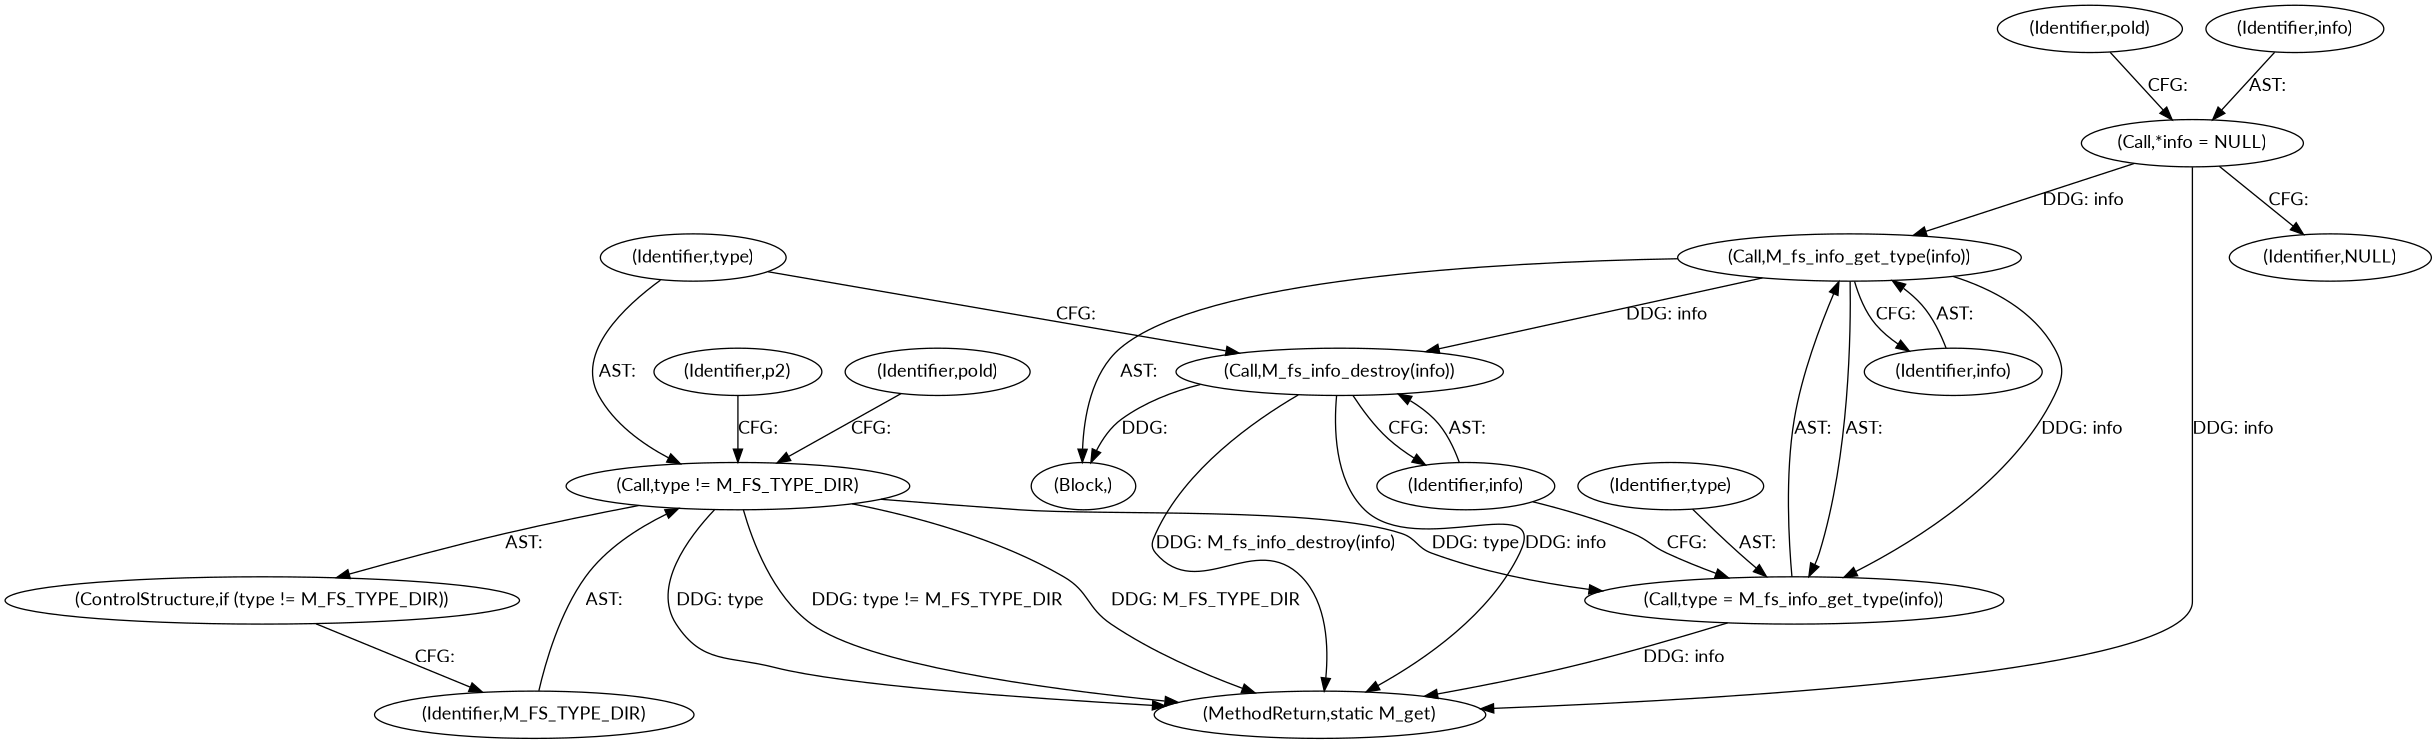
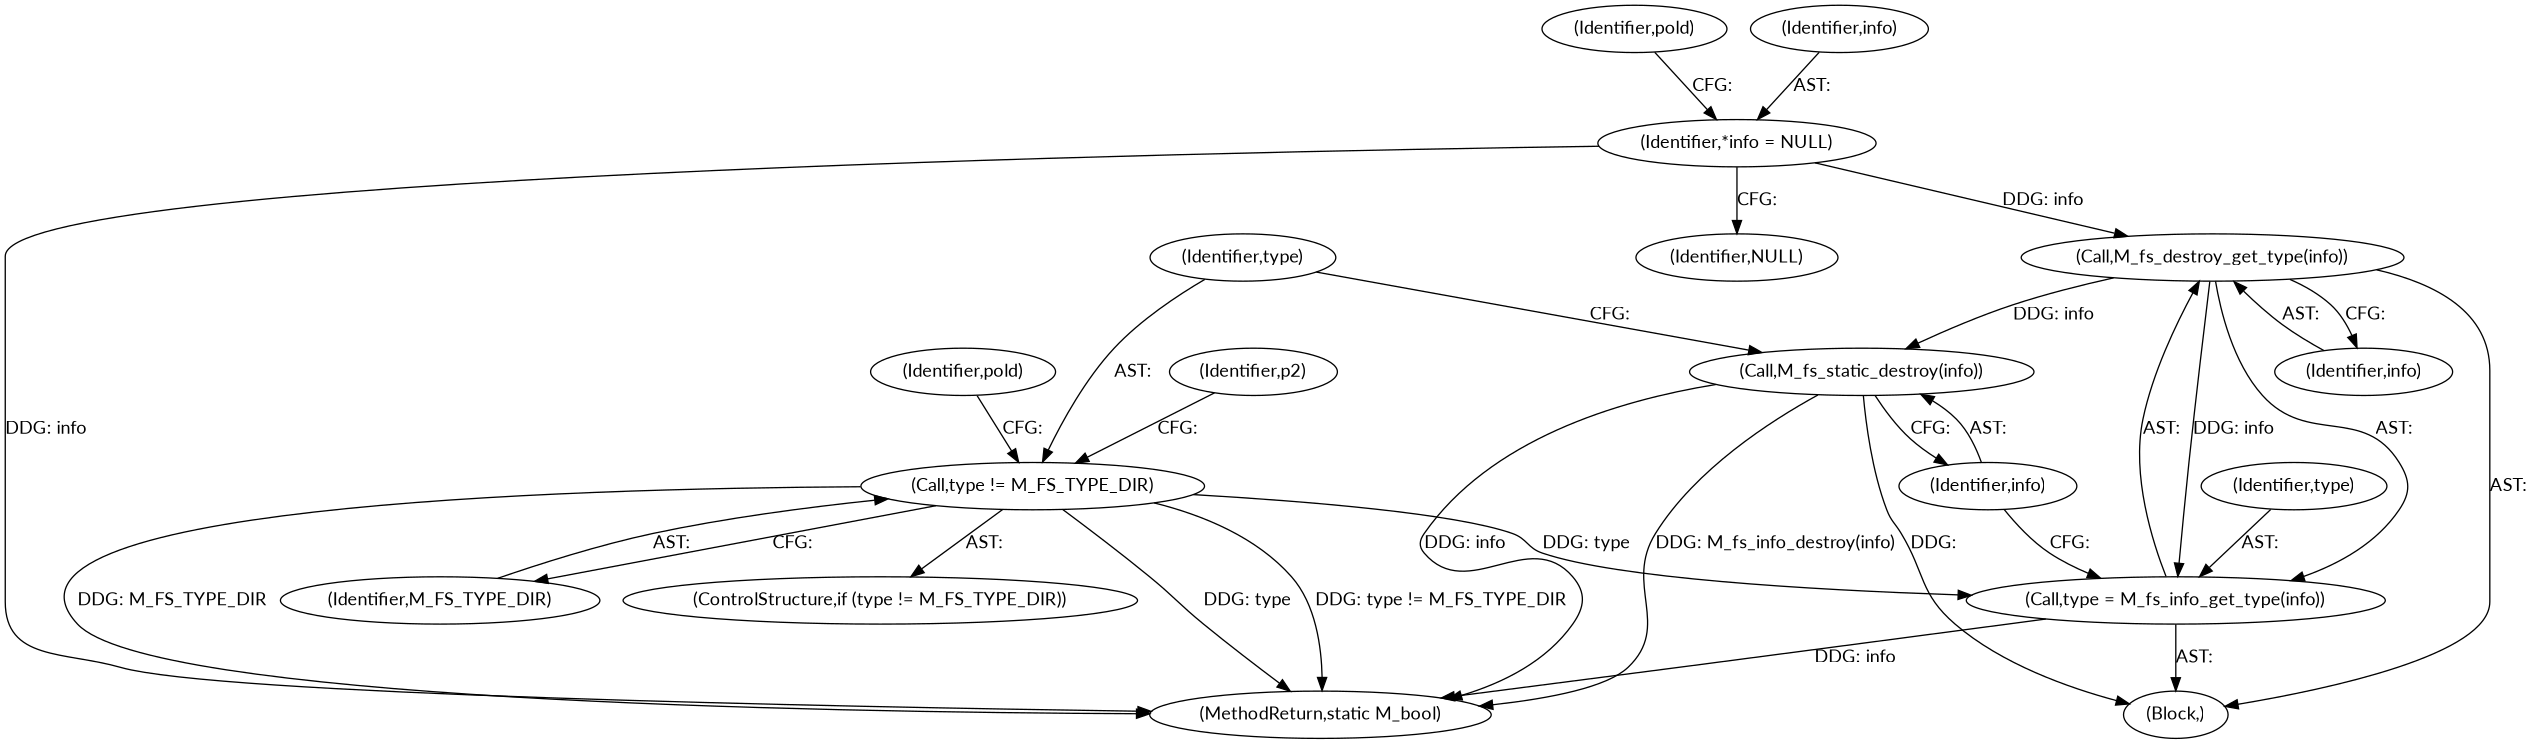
(2192, 143) -> (1737, 143)
(1849, 258) -> (2213, 258)
(1340, 372) -> (1862, 372)
none -> (2176, 651)
(393, 656) -> (742, 542)
(1320, 715) -> (1320, 715)
